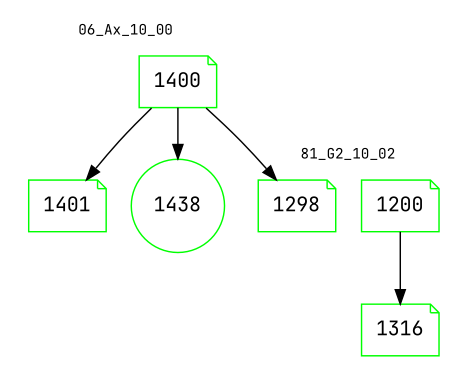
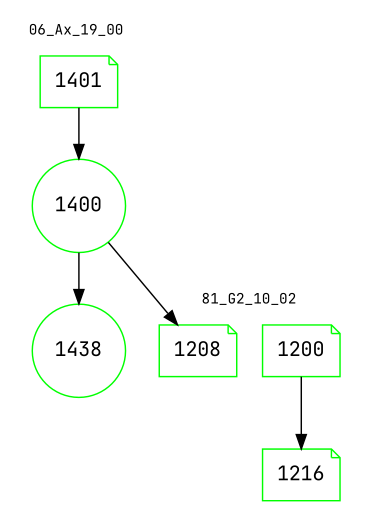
(126, 31) -> (77, 31)
(178, 82) -> (79, 206)
(123, 137) -> (79, 126)
(297, 206) -> (198, 351)
(400, 330) -> (301, 475)
